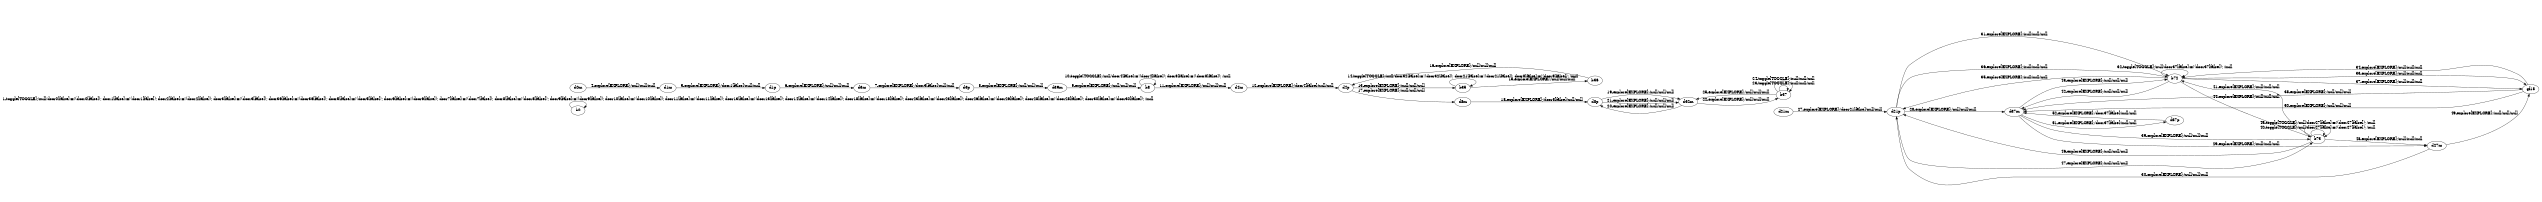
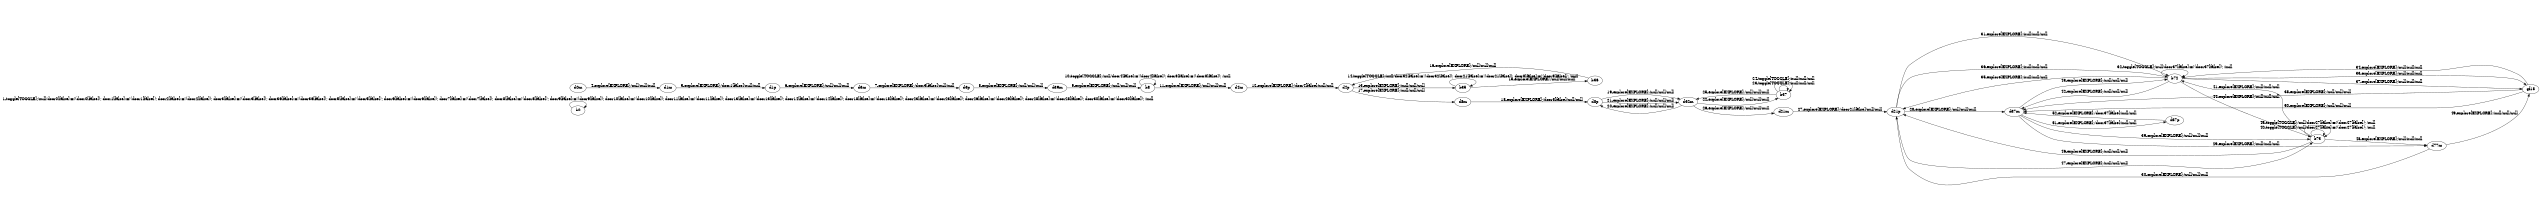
none -> (1732, 115)
(2437, 146) -> (2437, 146)
